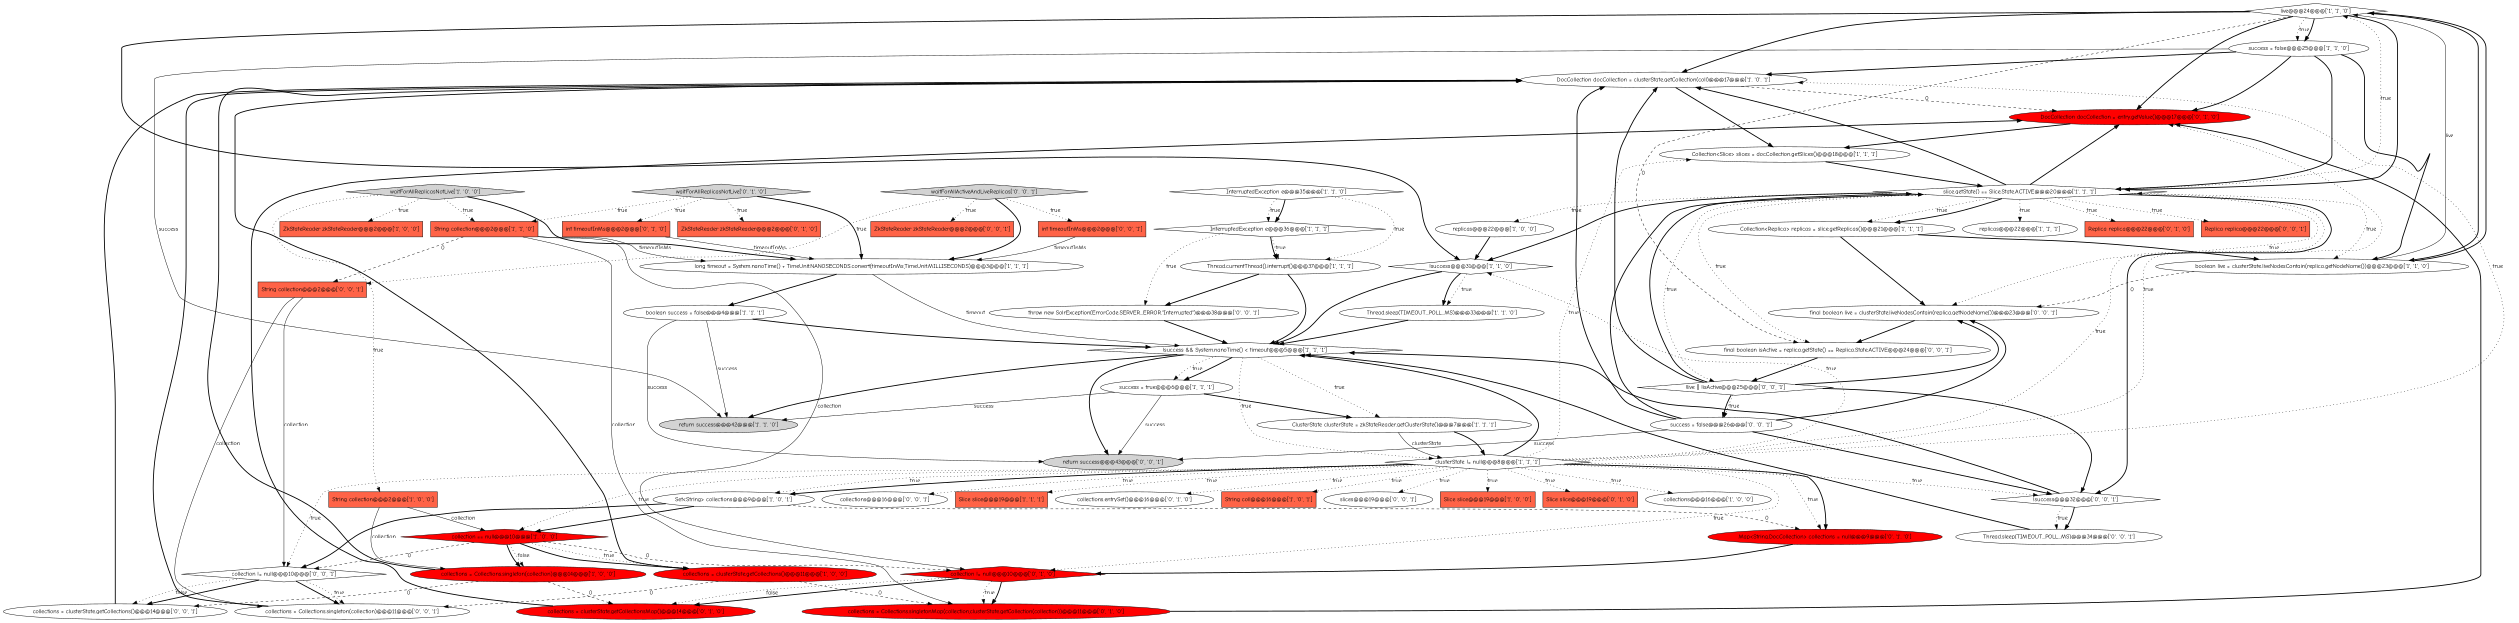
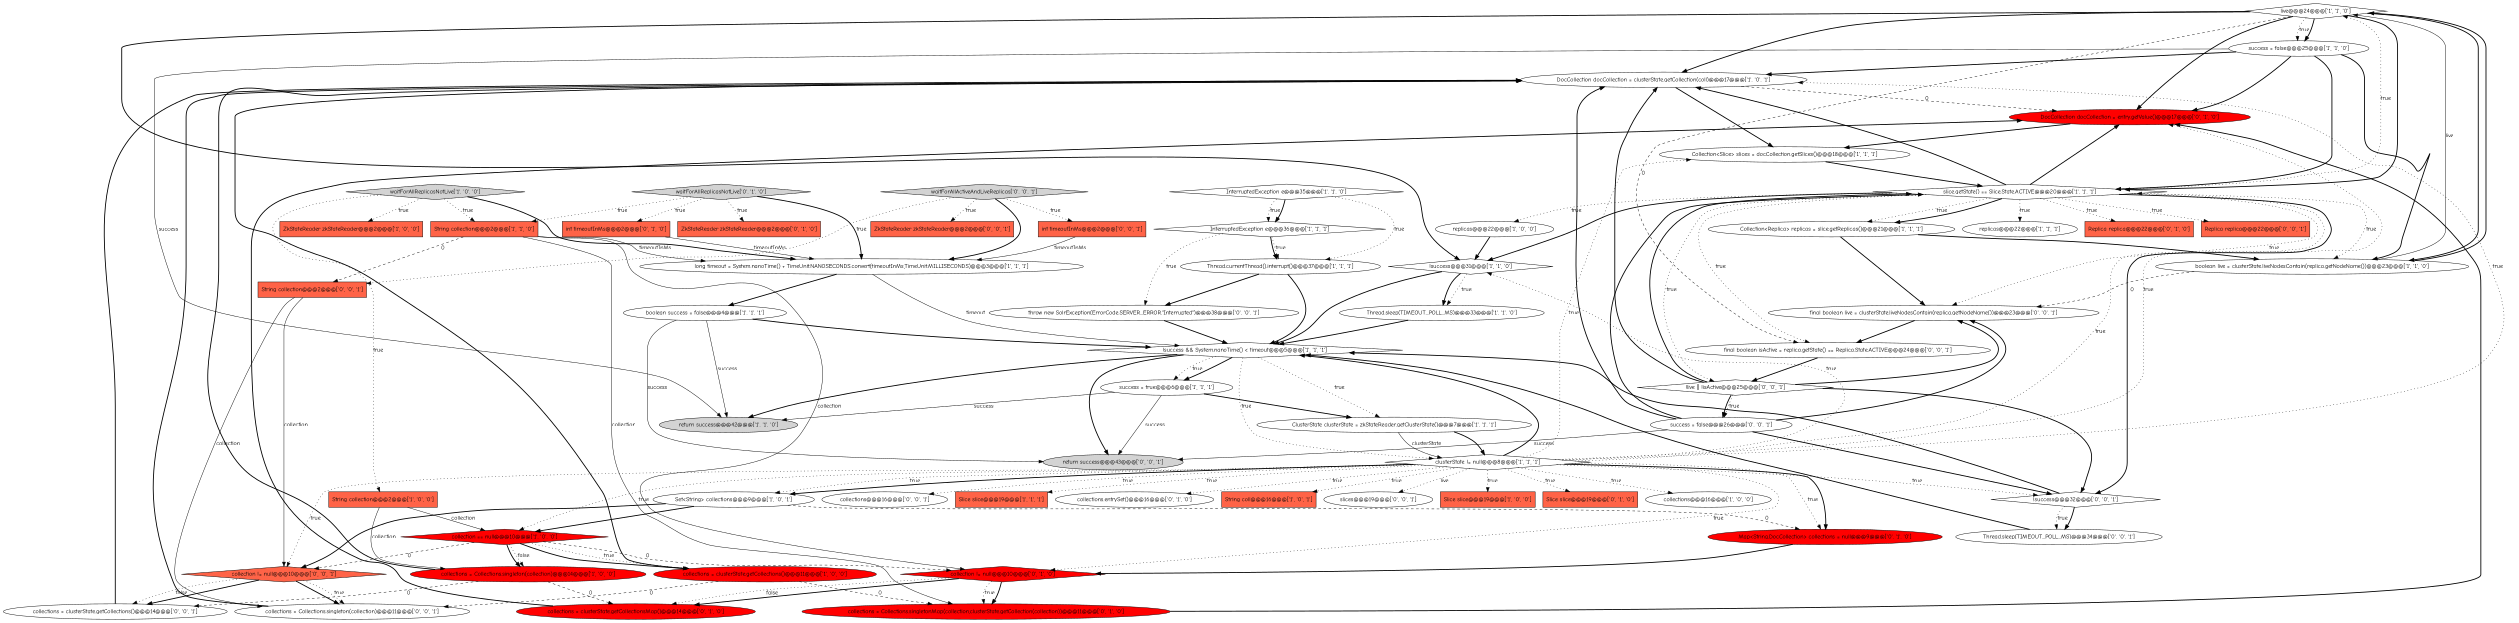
(1445, 481) -> (1445, 481)
(284, 574) -> (284, 574)
